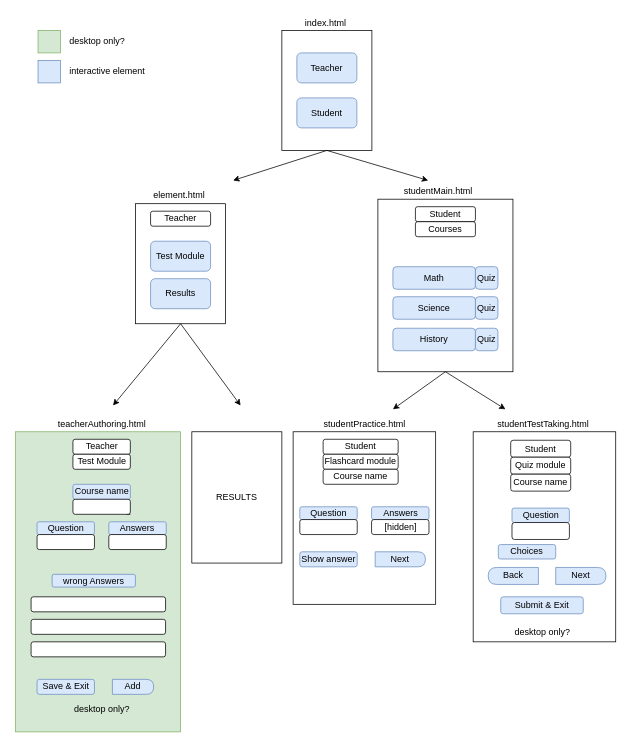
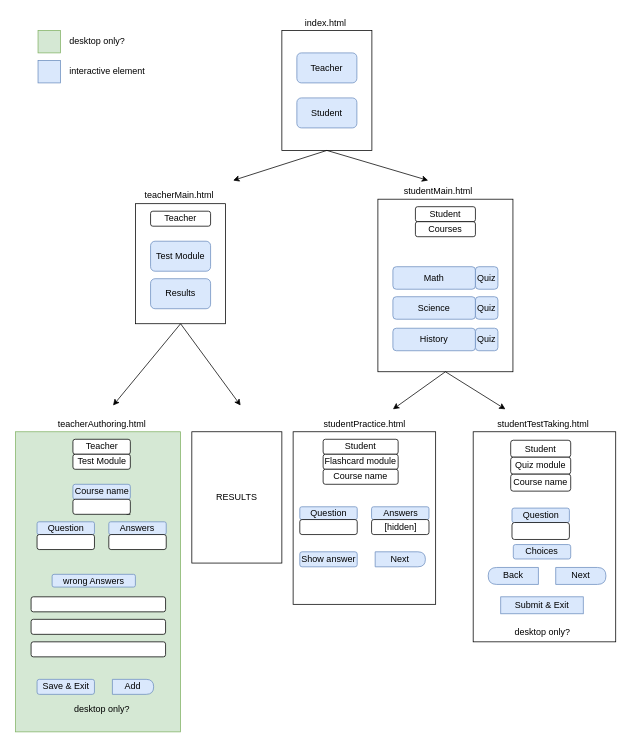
(179, 195) -> (179, 195)
(527, 552) -> (542, 552)
(542, 605) -> (542, 605)
